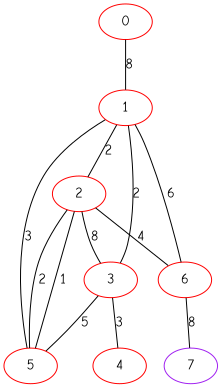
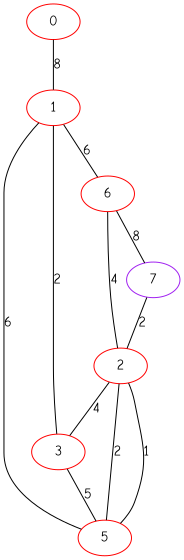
(102, 151) -> (137, 323)
(28, 237) -> (8, 323)
(95, 237) -> (96, 409)
(120, 366) -> none
